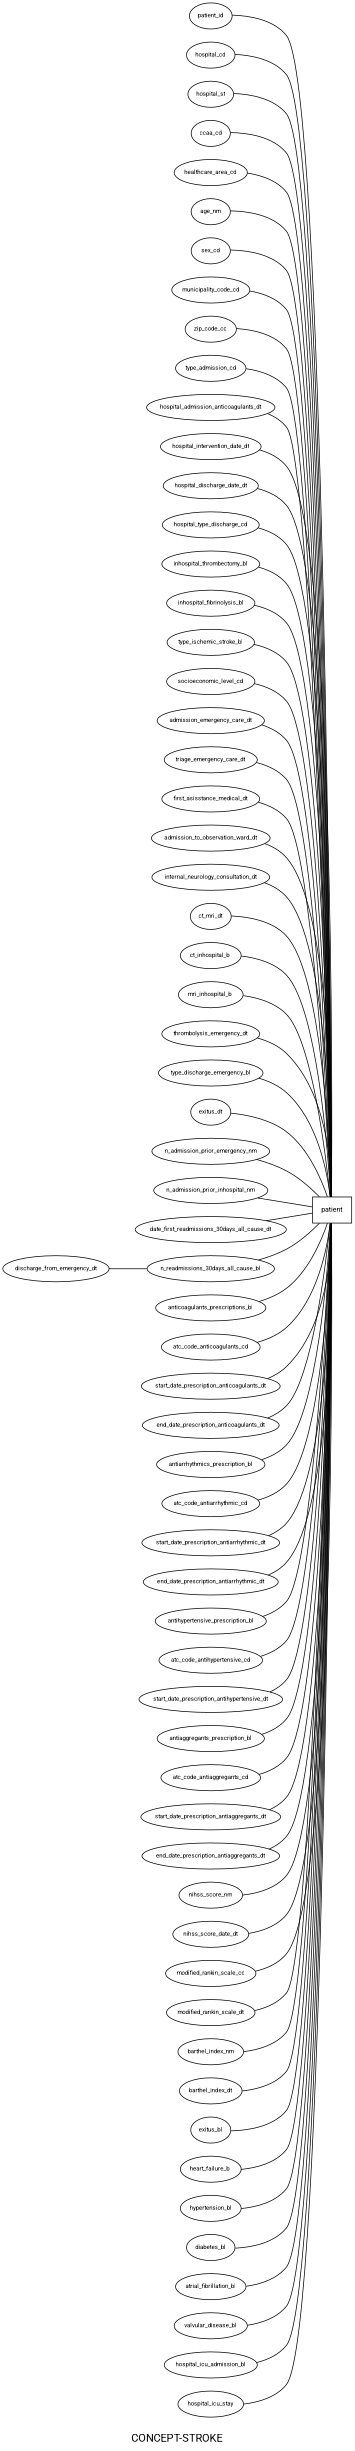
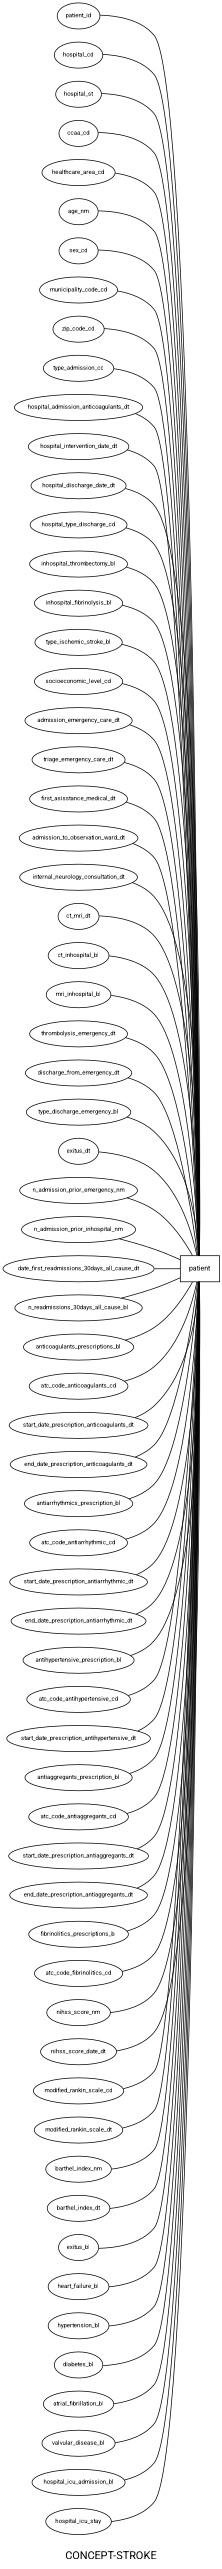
(128, 1269) -> (180, 1157)
none -> (79, 1934)
none -> (79, 1973)
